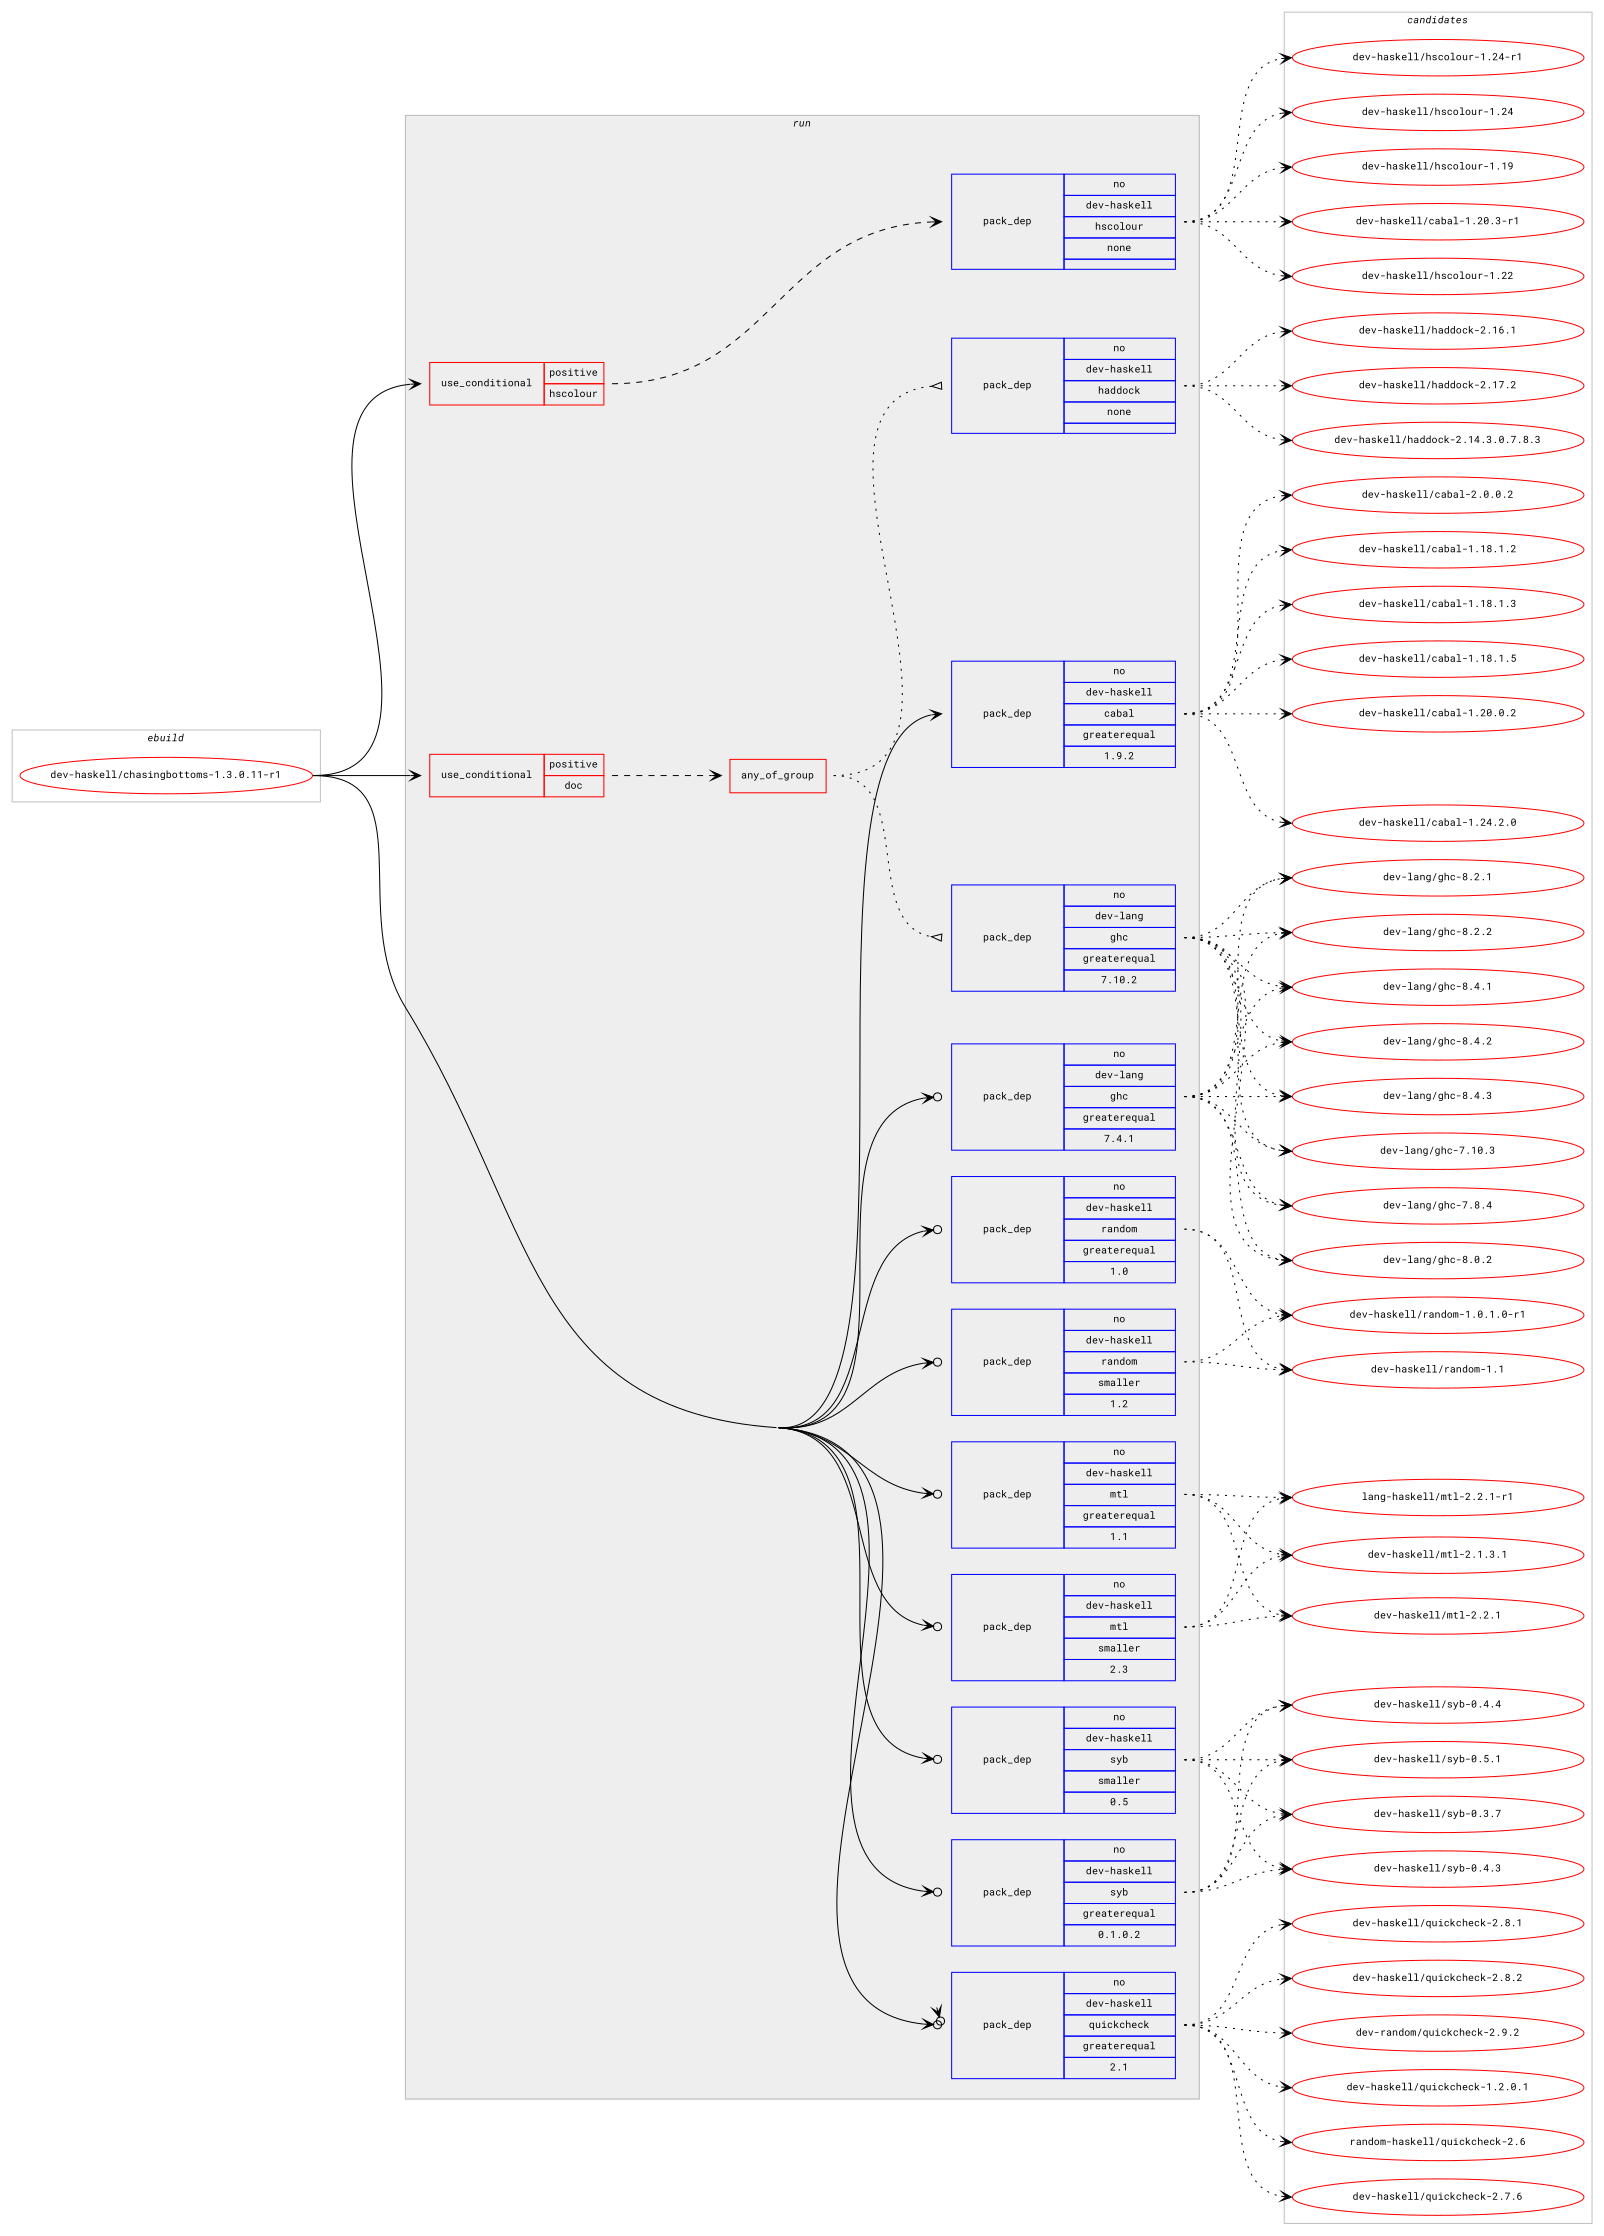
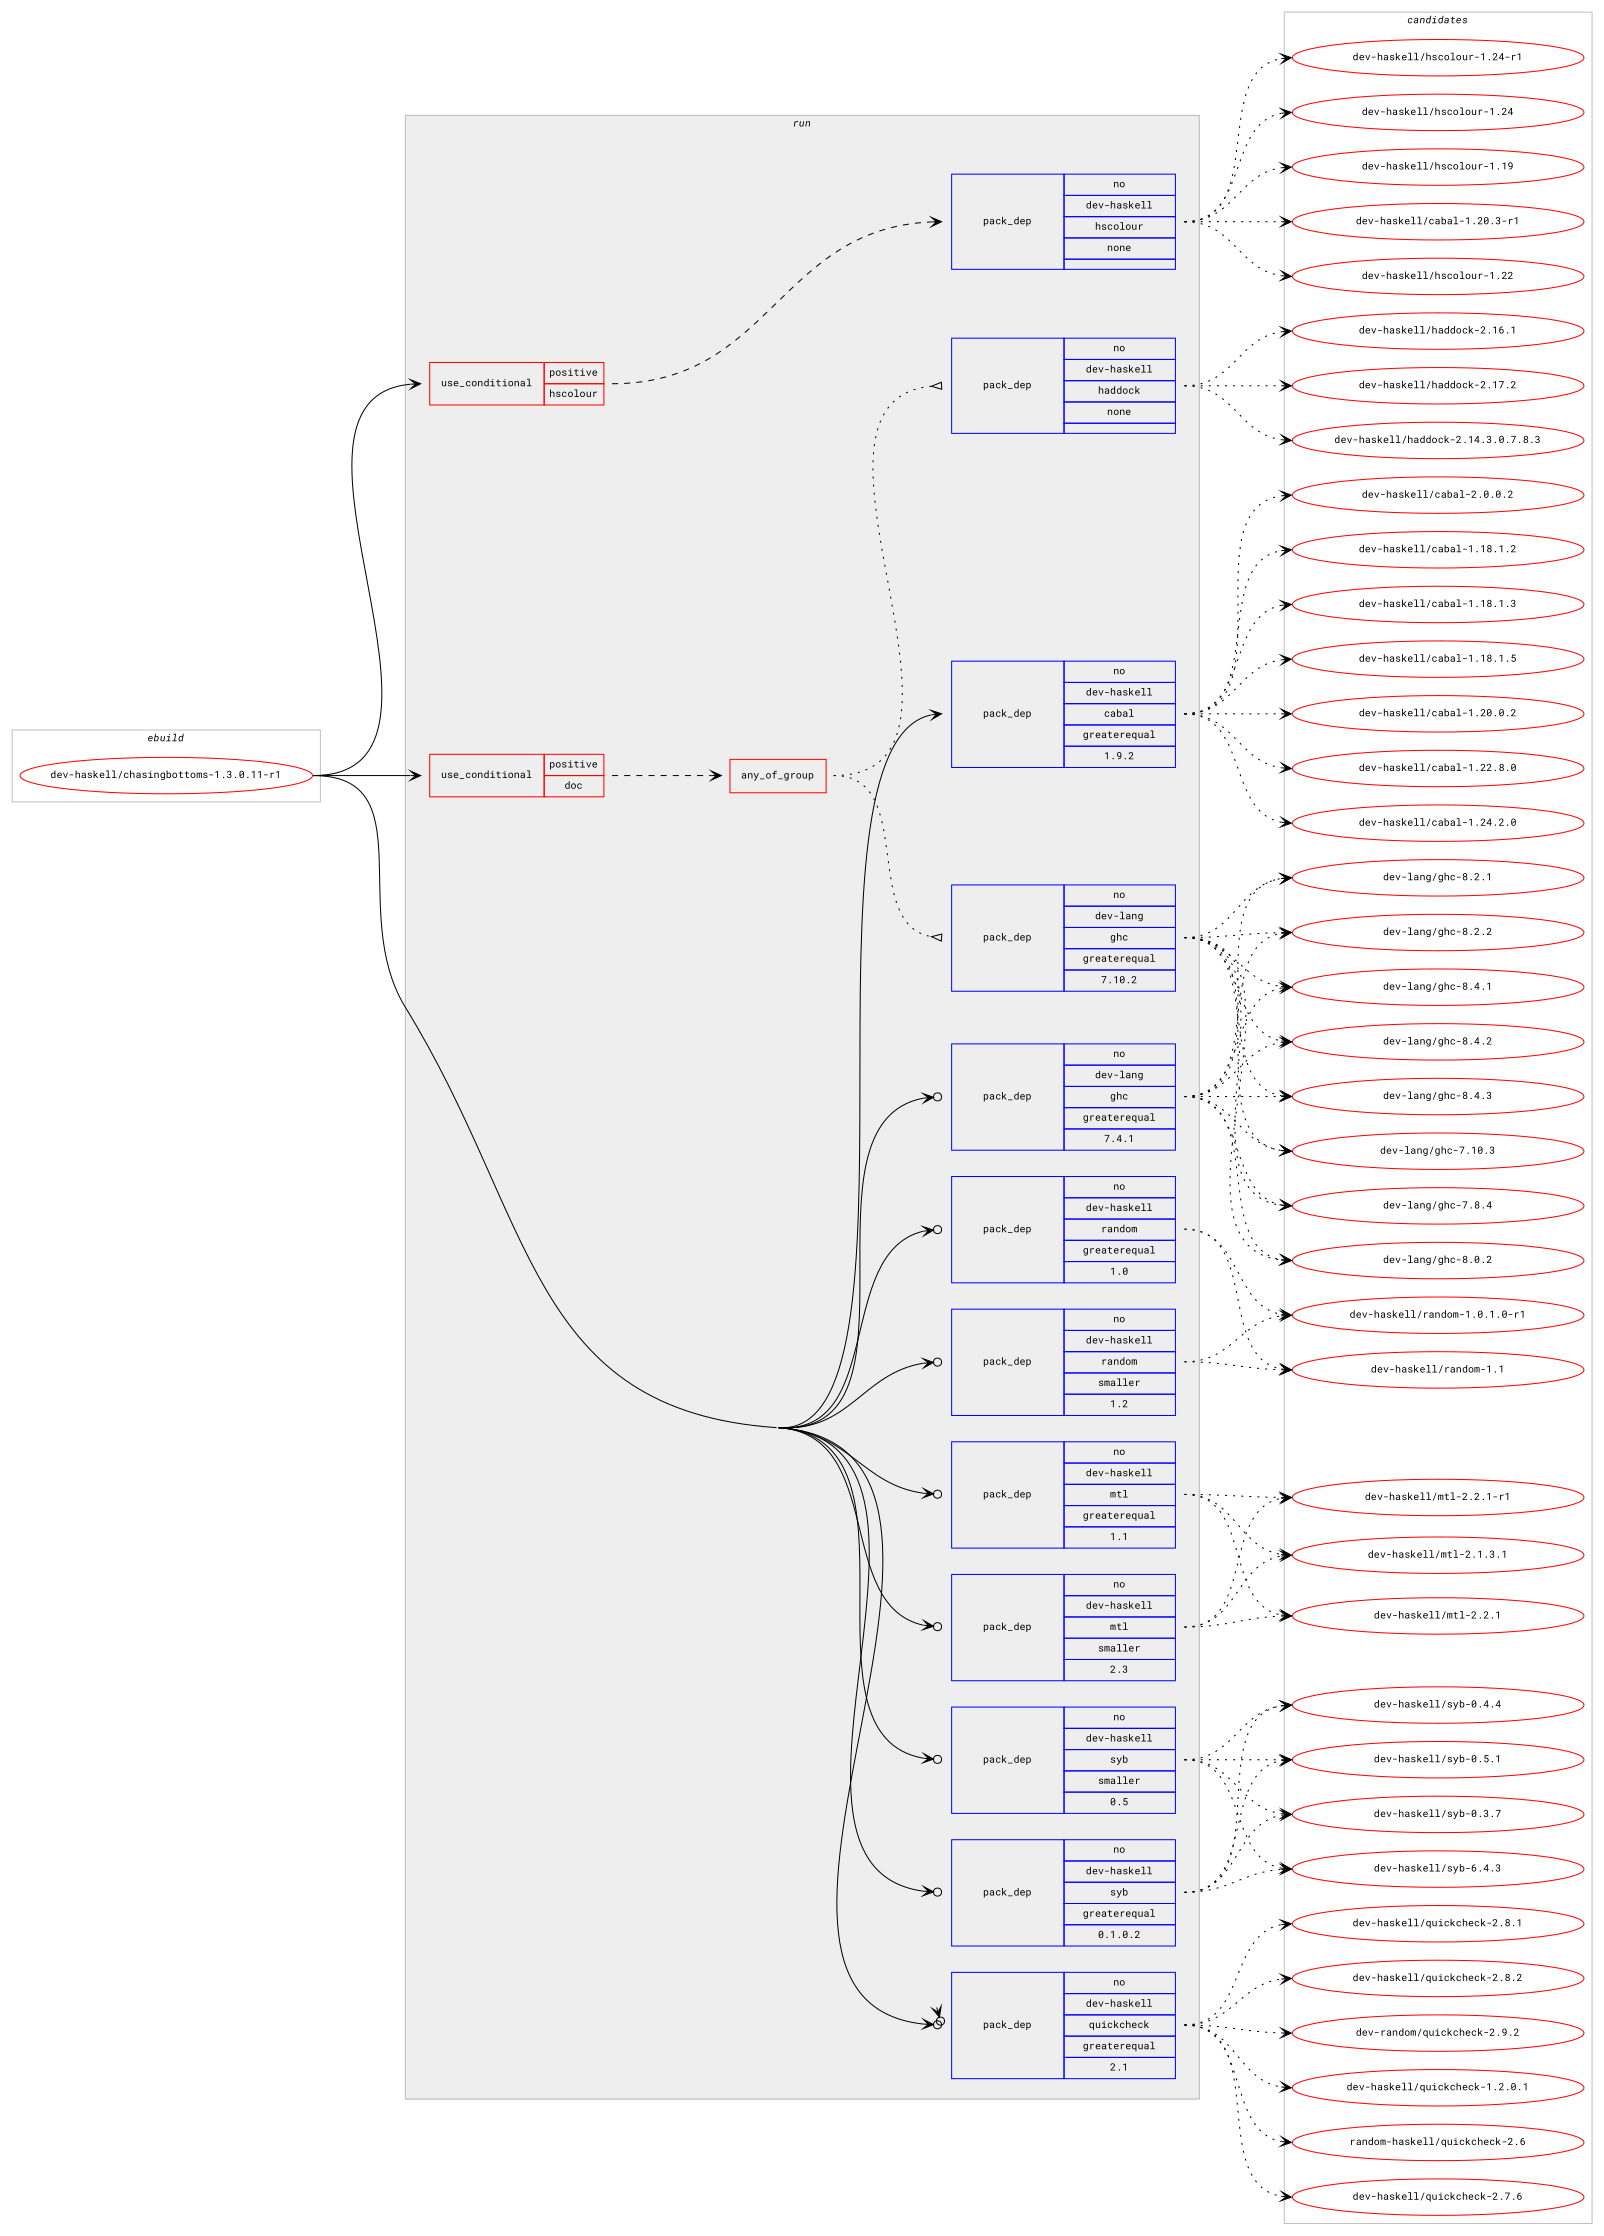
none -> (1438, 768)
(1438, 1497) -> (1438, 1497)
(1438, 1869) -> (1438, 1869)
